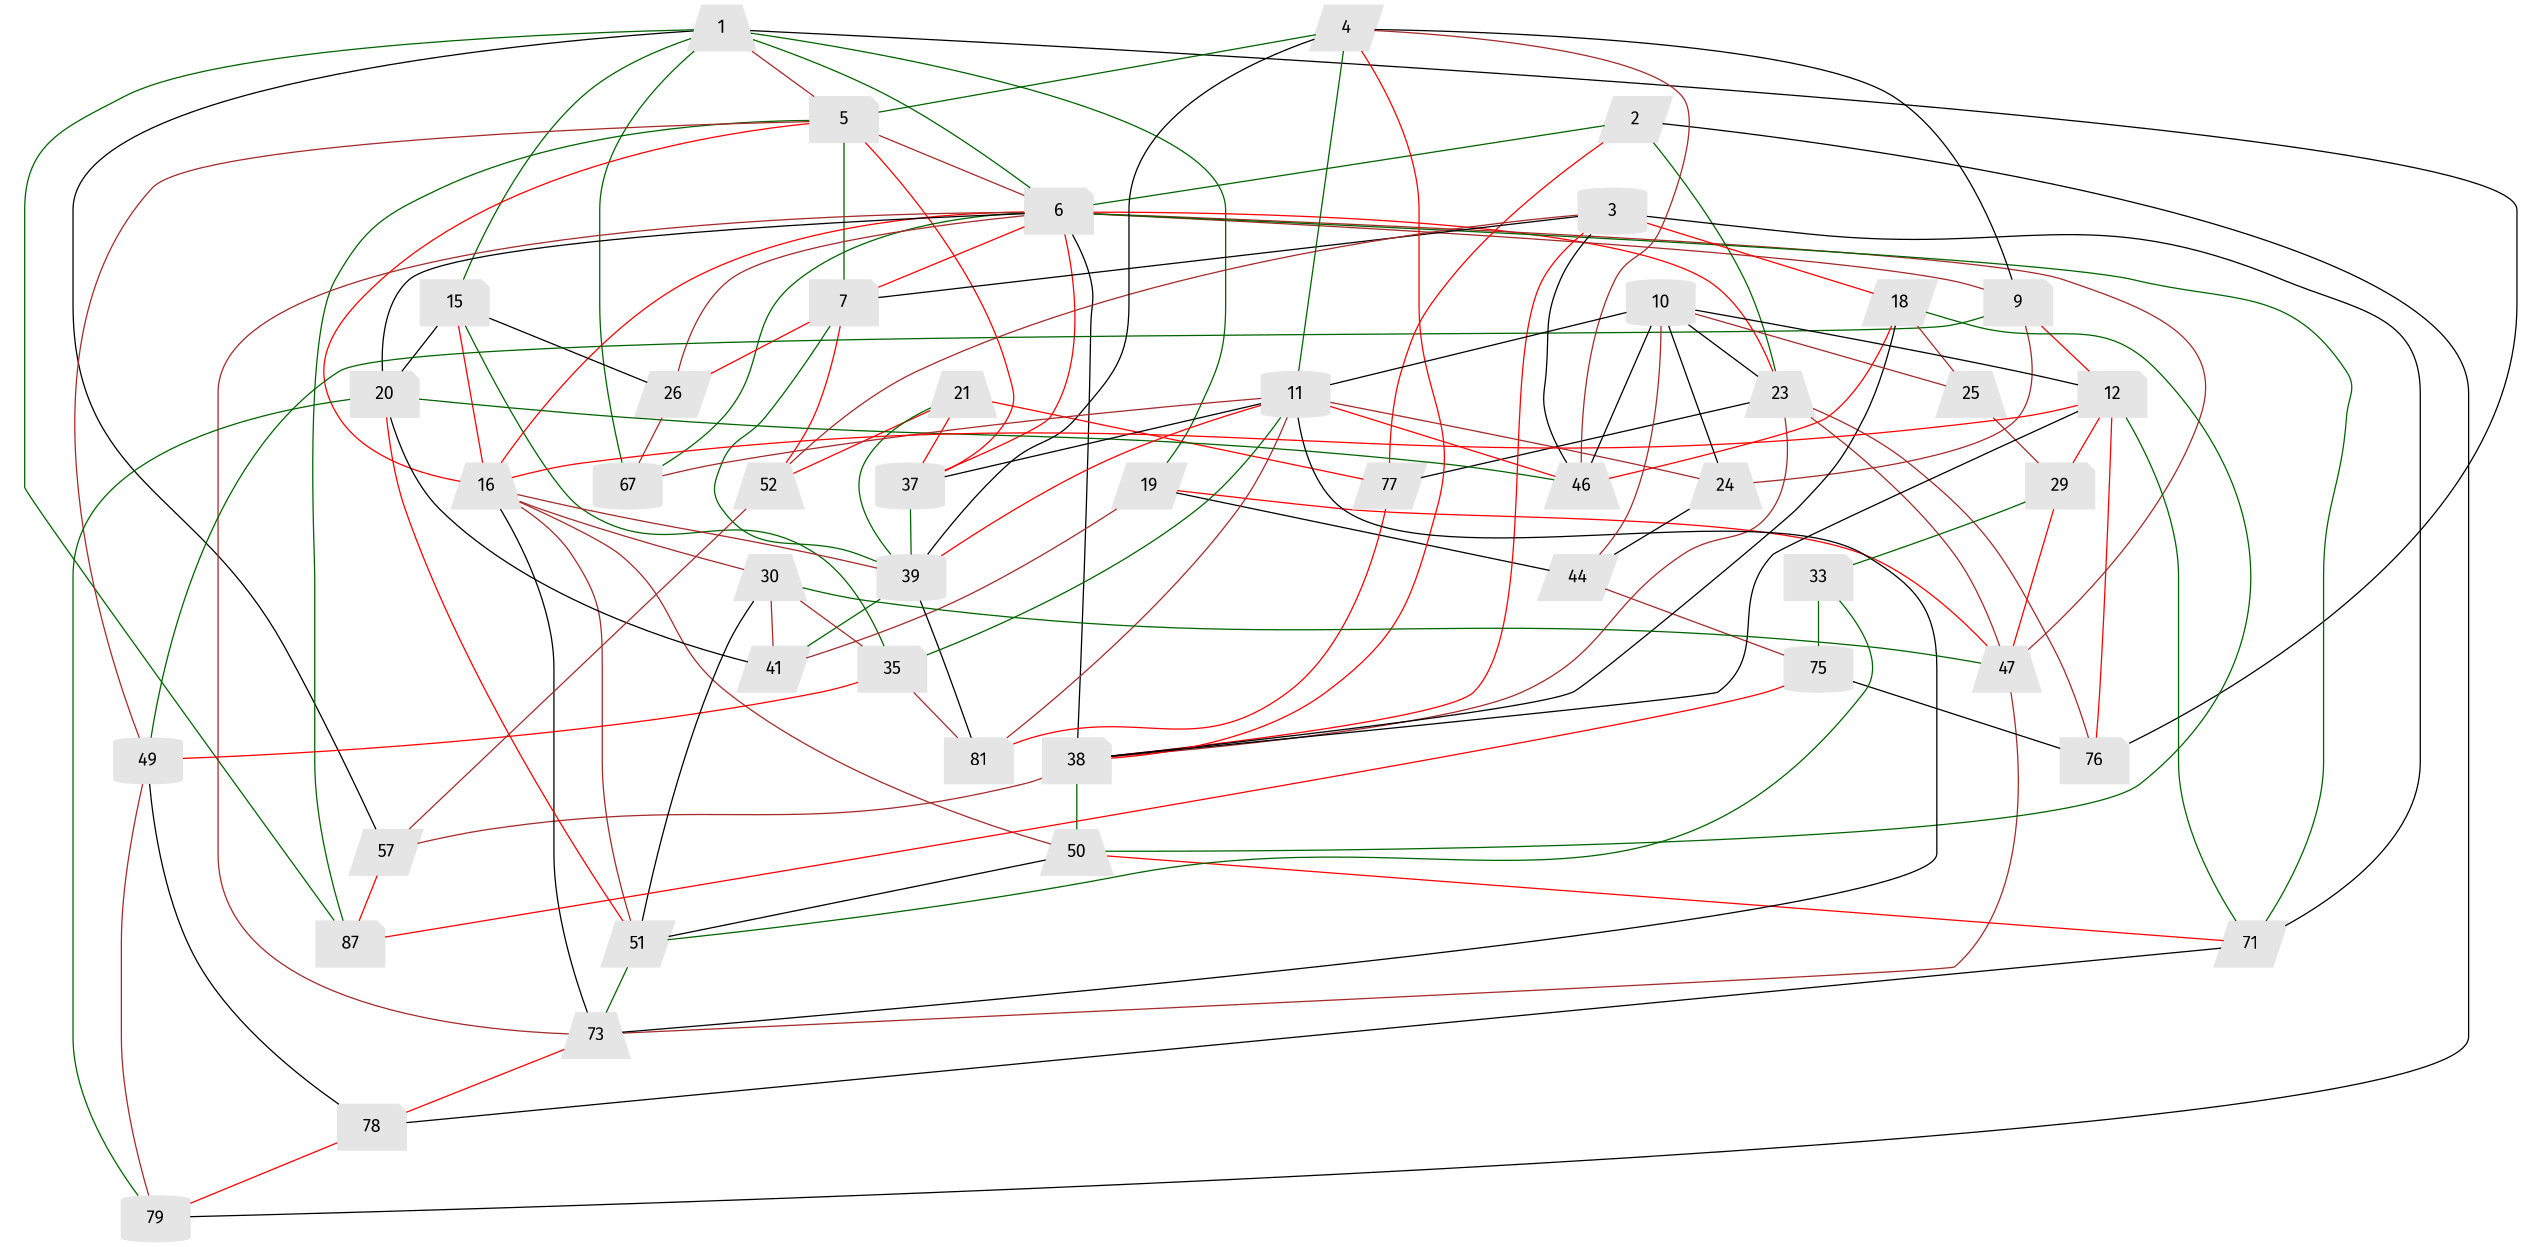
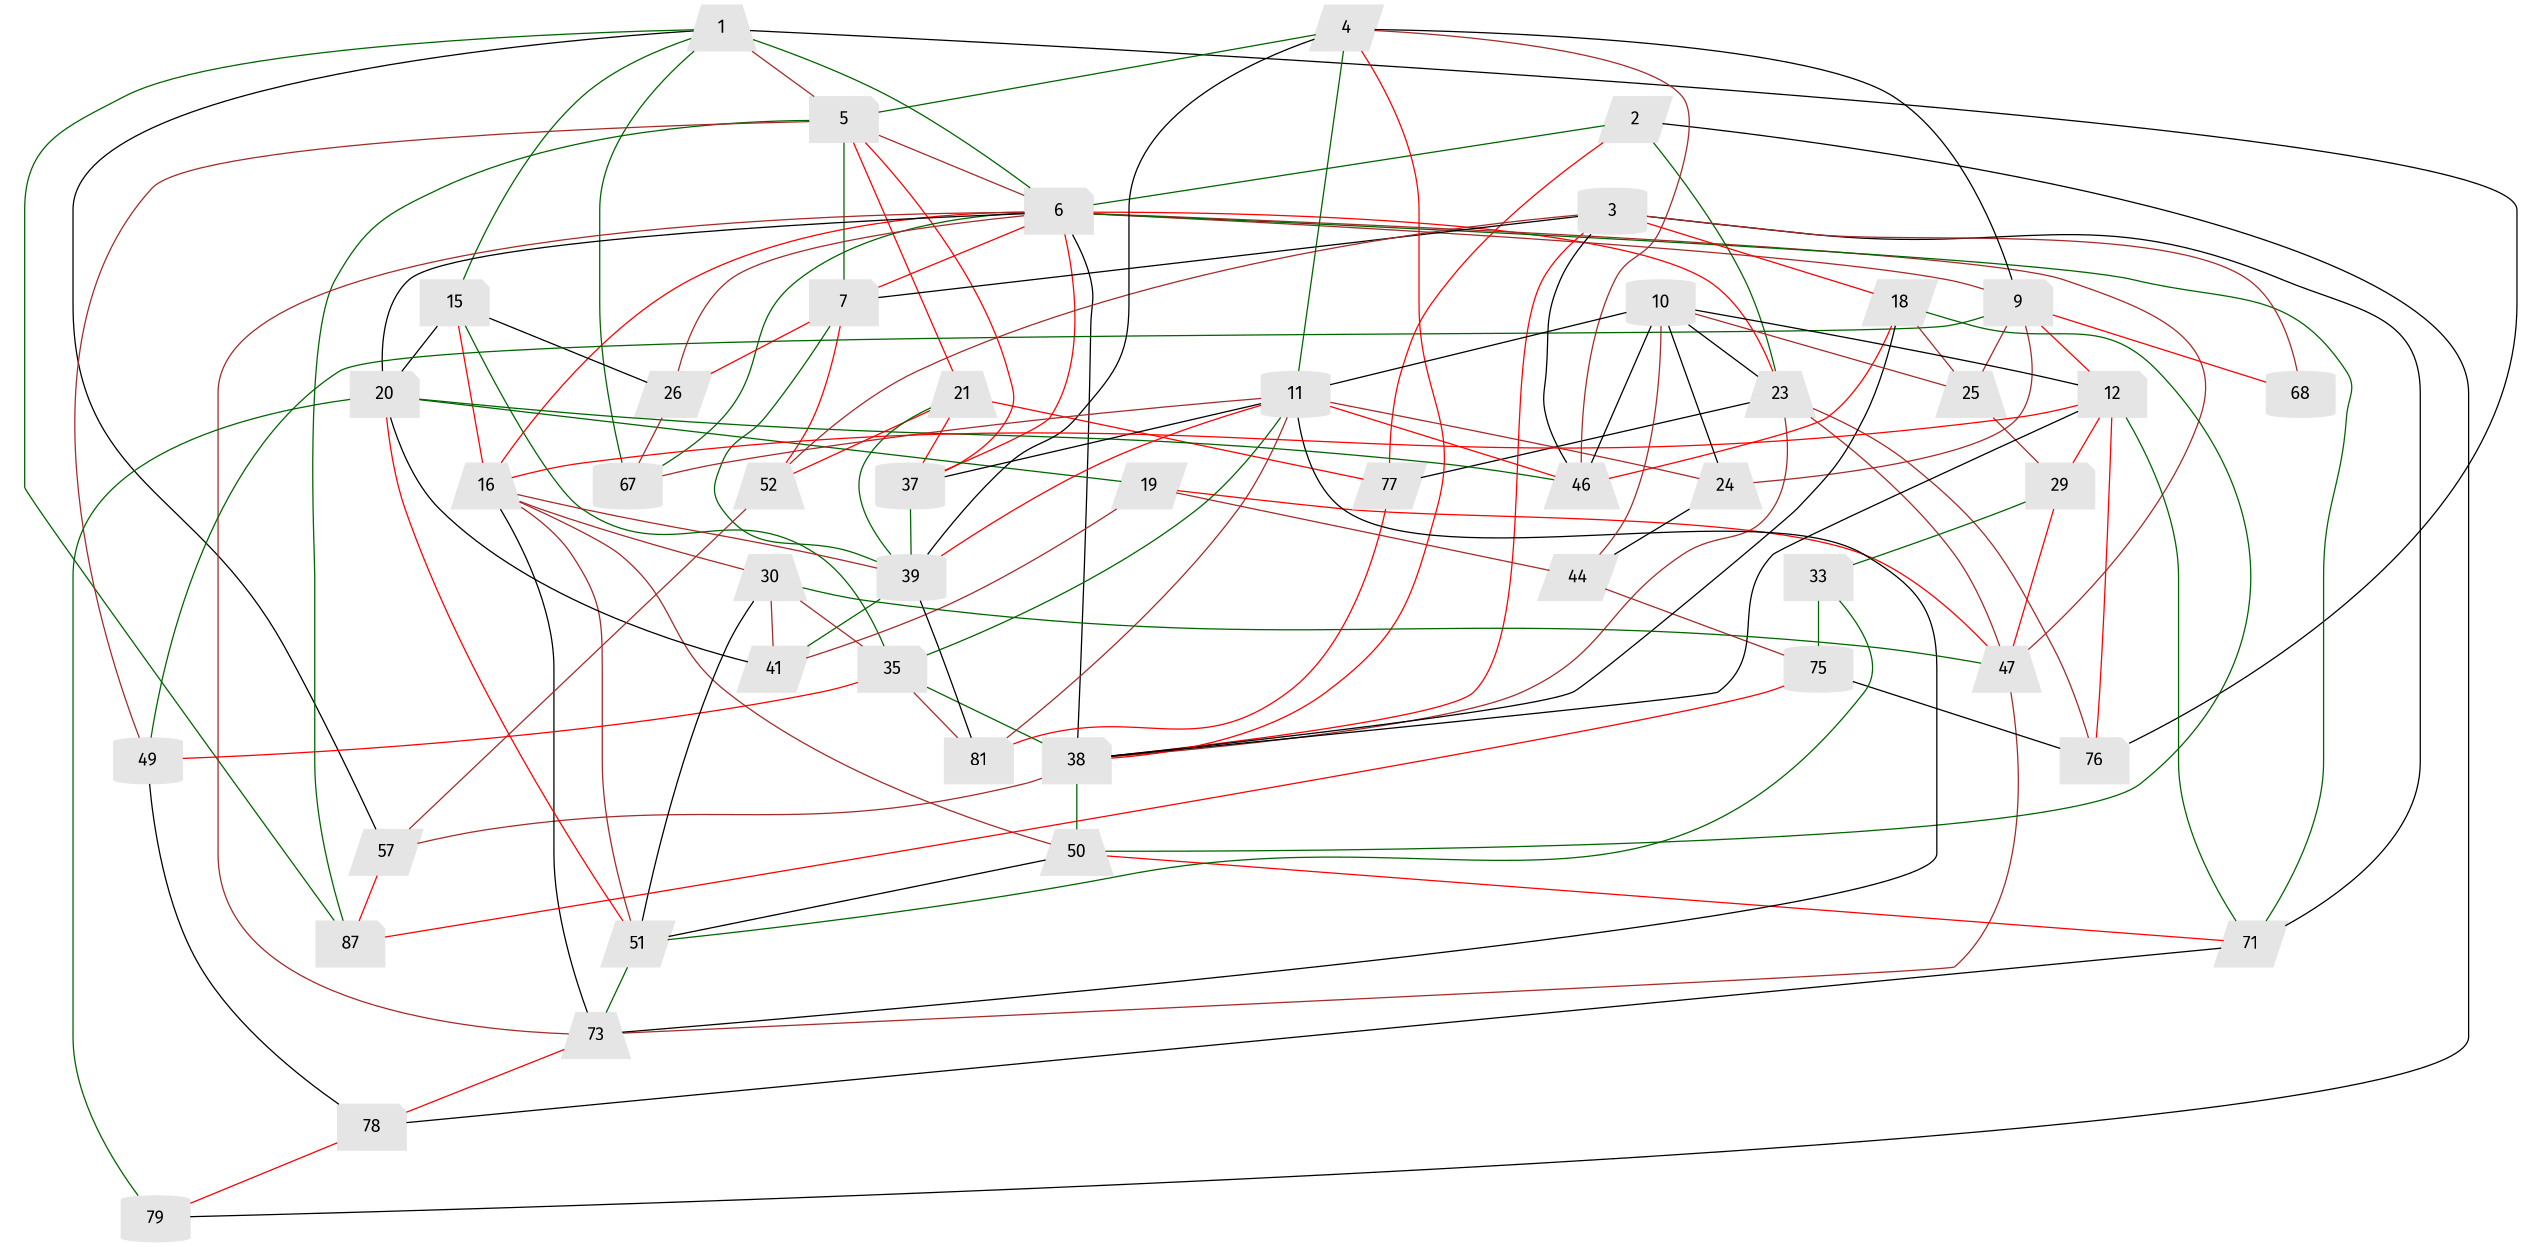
(1134, 127) -> (718, 434)
(446, 232) -> (903, 257)
none -> (1995, 349)
none -> (2301, 394)
(1363, 532) -> (1363, 532)
none -> (985, 715)
(121, 990) -> none
